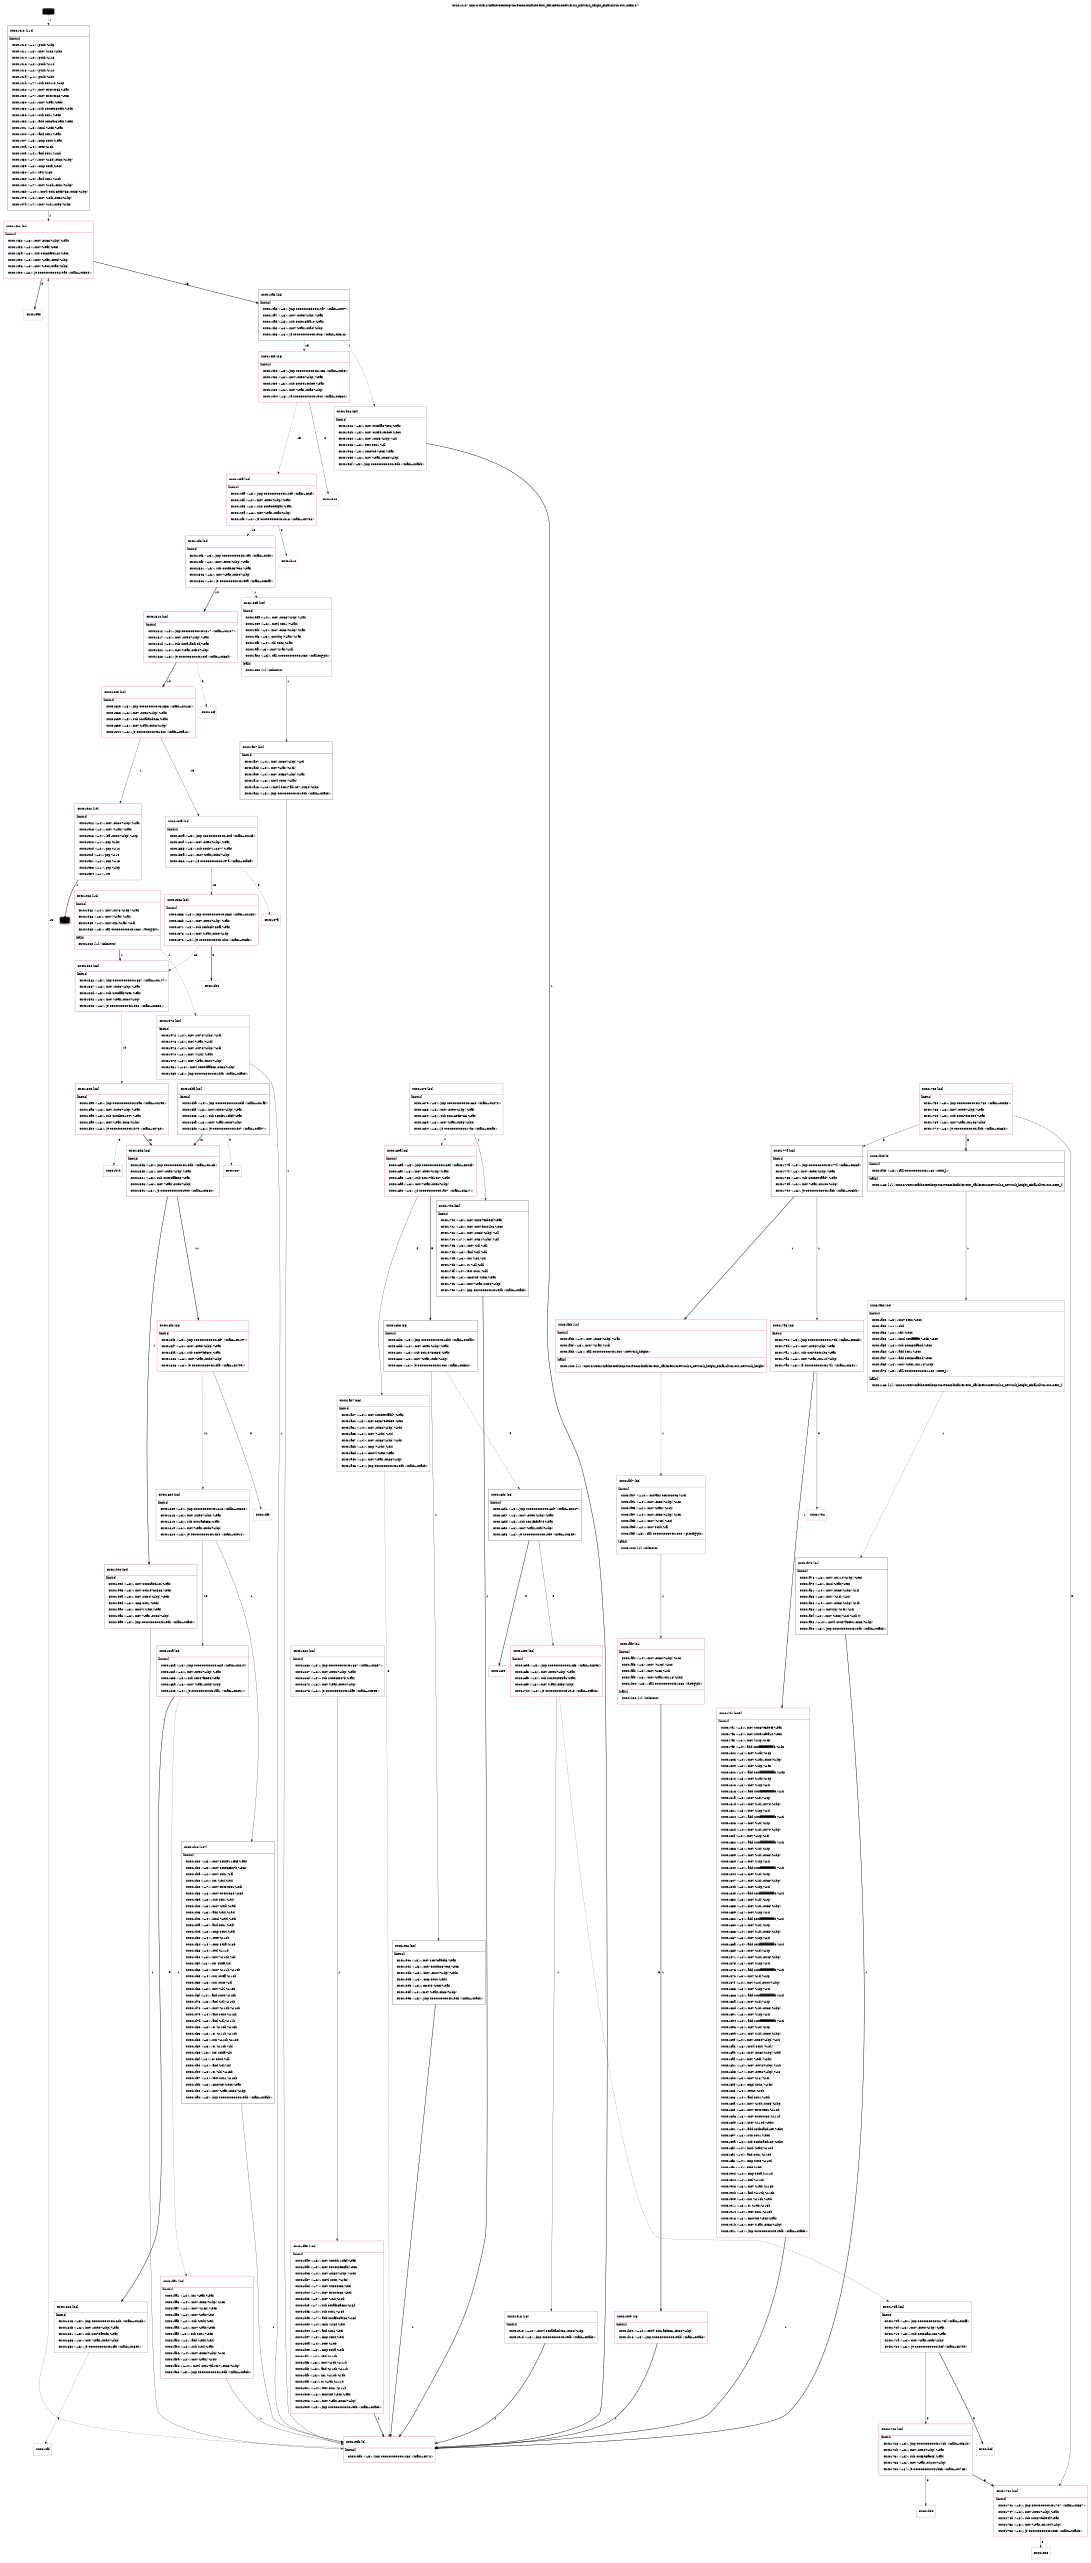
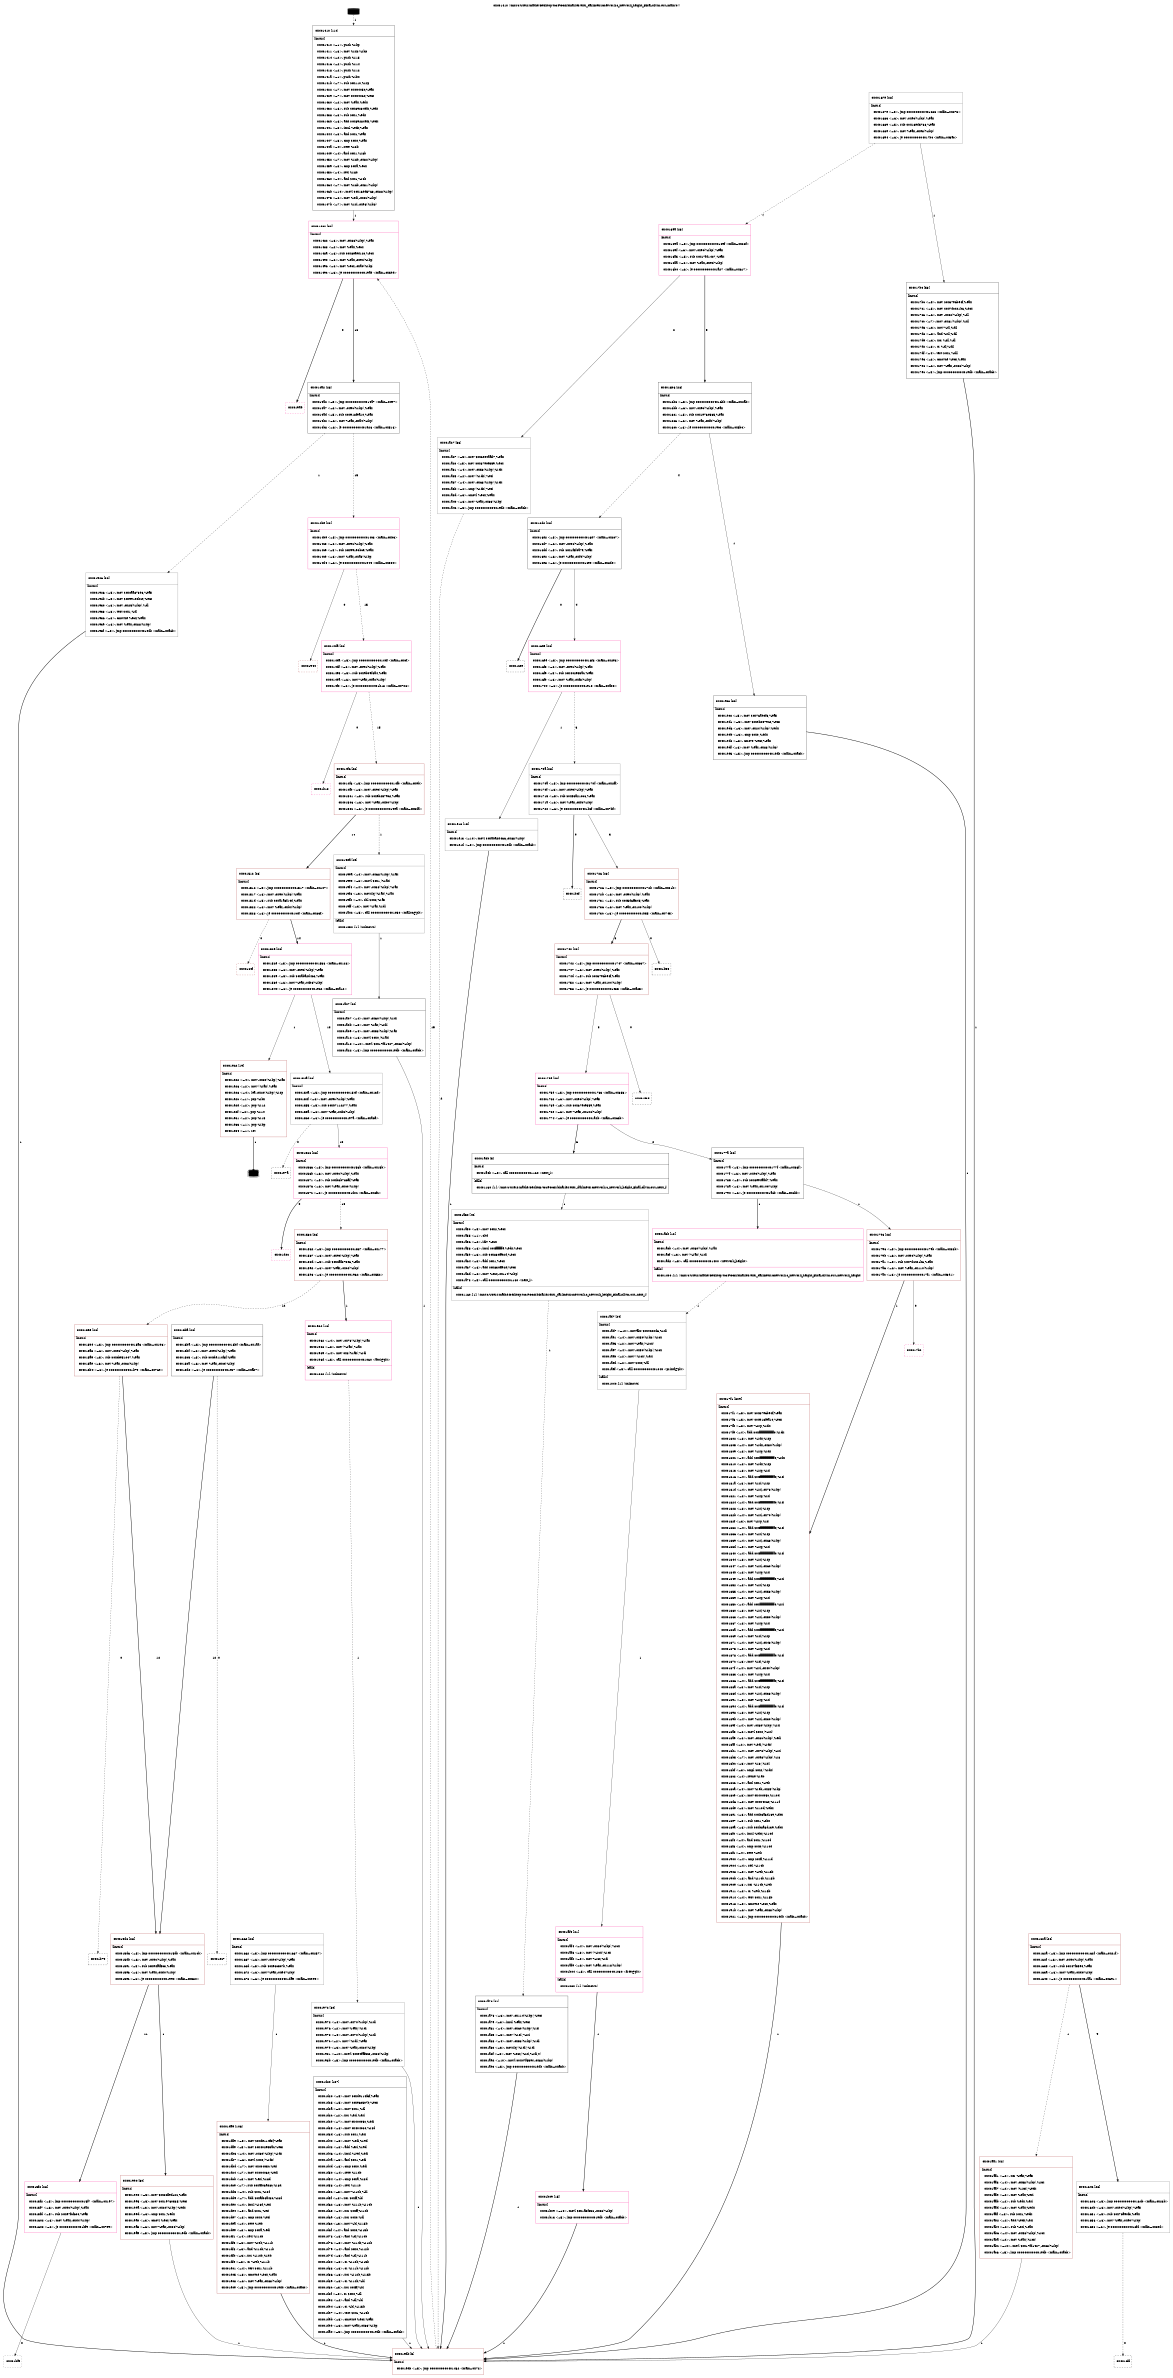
(120, 954) -> (344, 1300)
(203, 1515) -> none
(1070, 1784) -> (592, 1033)
